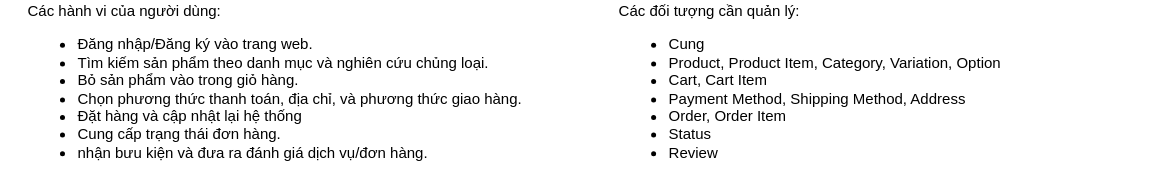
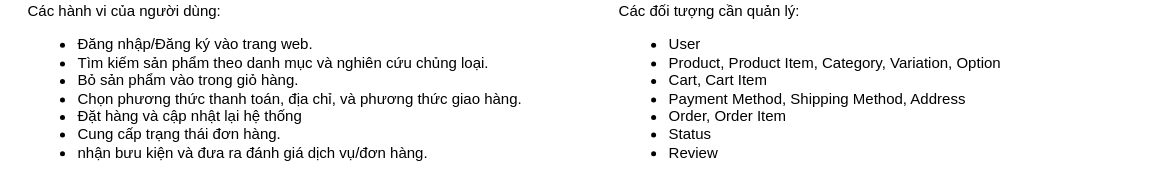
(806, 89) -> (806, 89)
